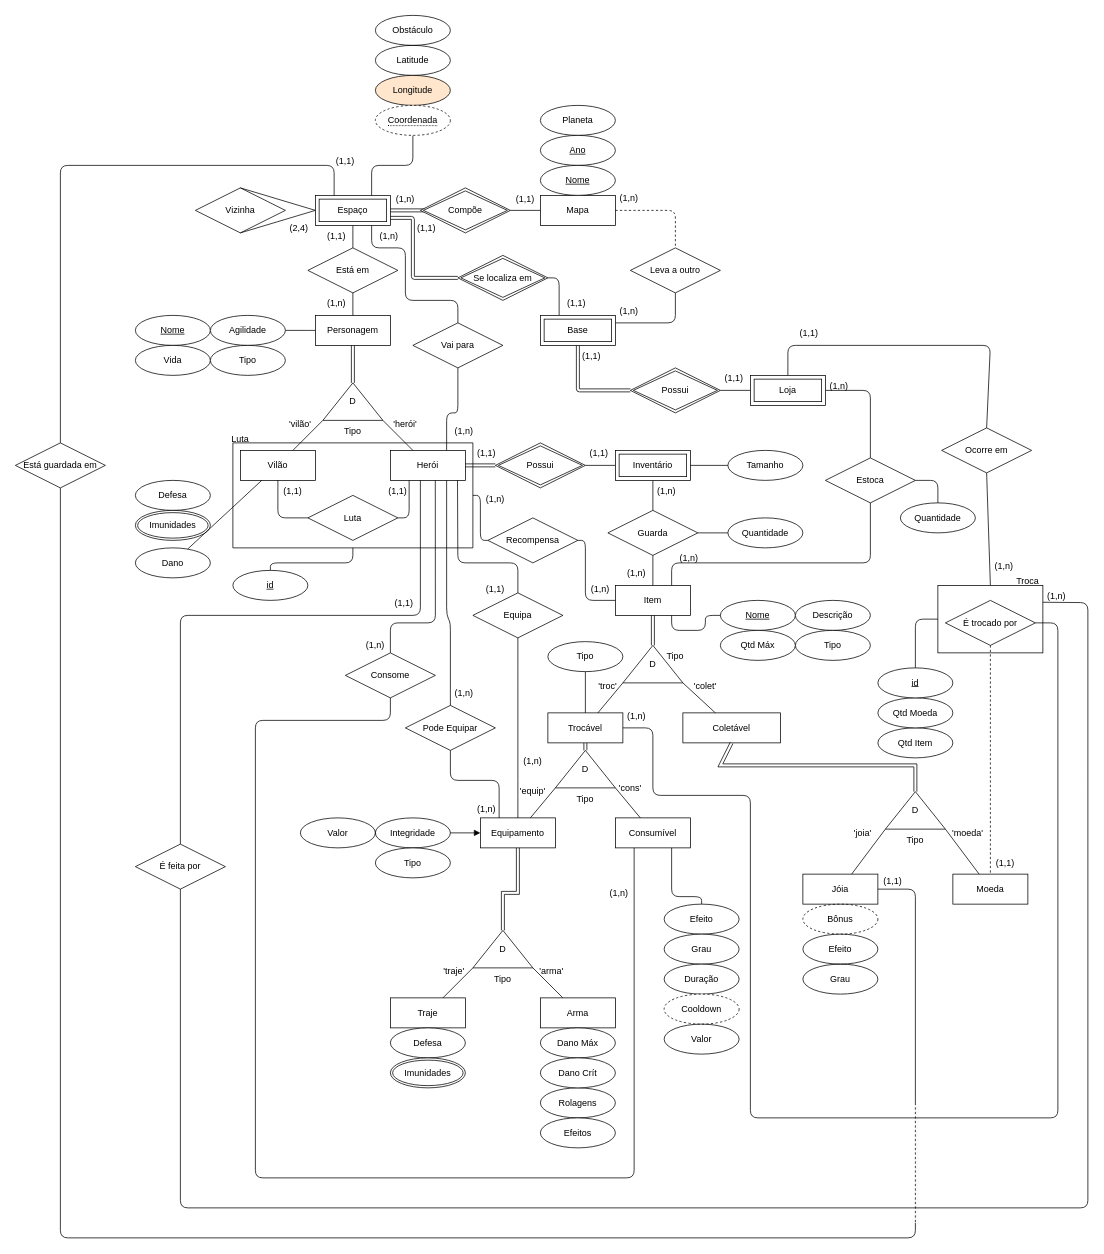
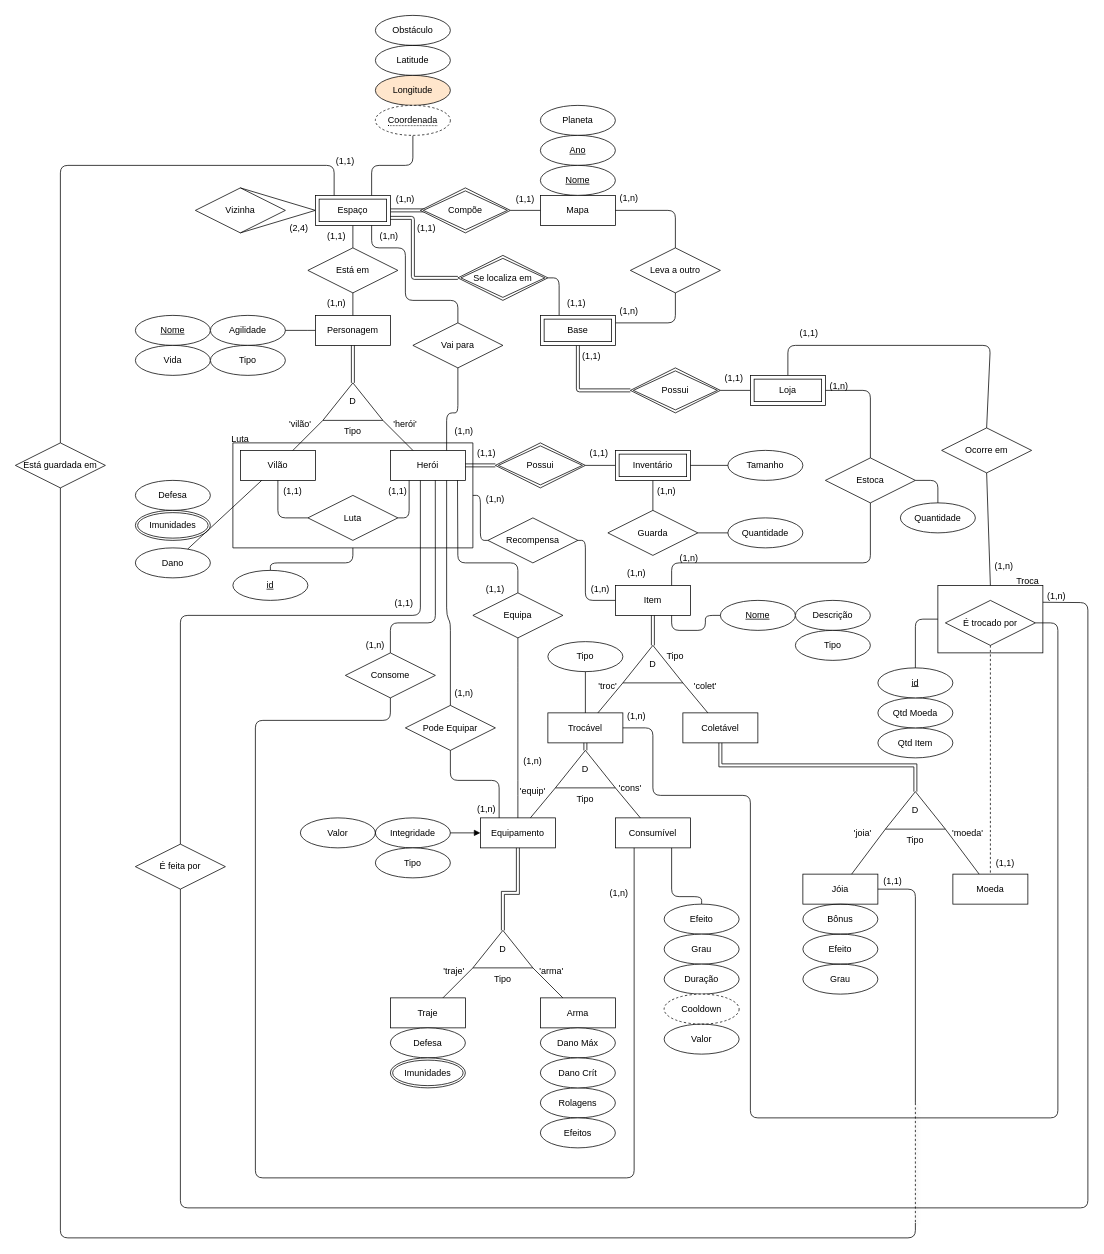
(661, 210) -> (661, 210)
(653, 570) -> none
(758, 645) -> none
(732, 728) -> (720, 728)
(840, 919) -> (840, 919)
